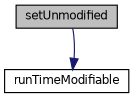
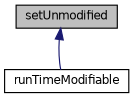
(74, 43) -> (59, 55)
